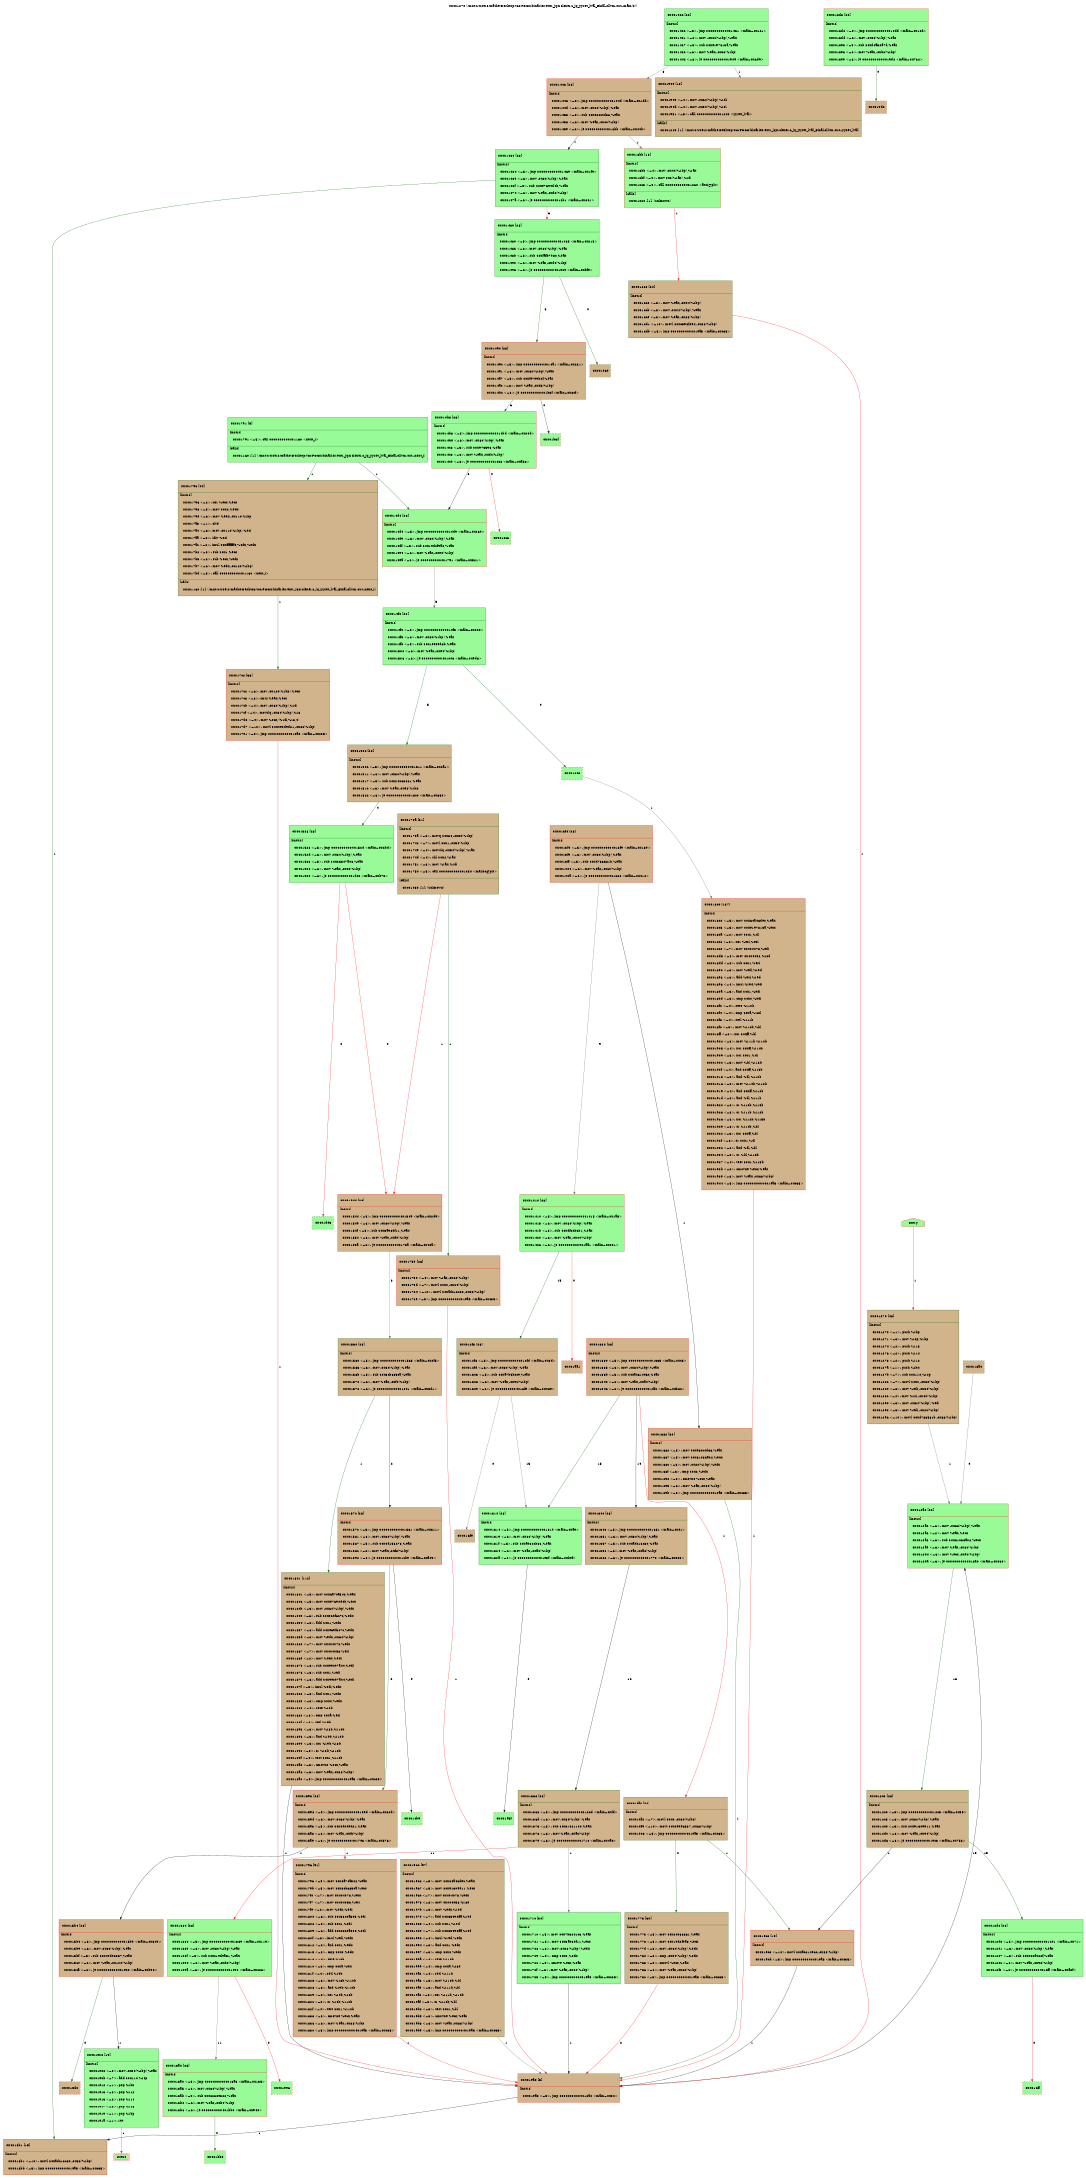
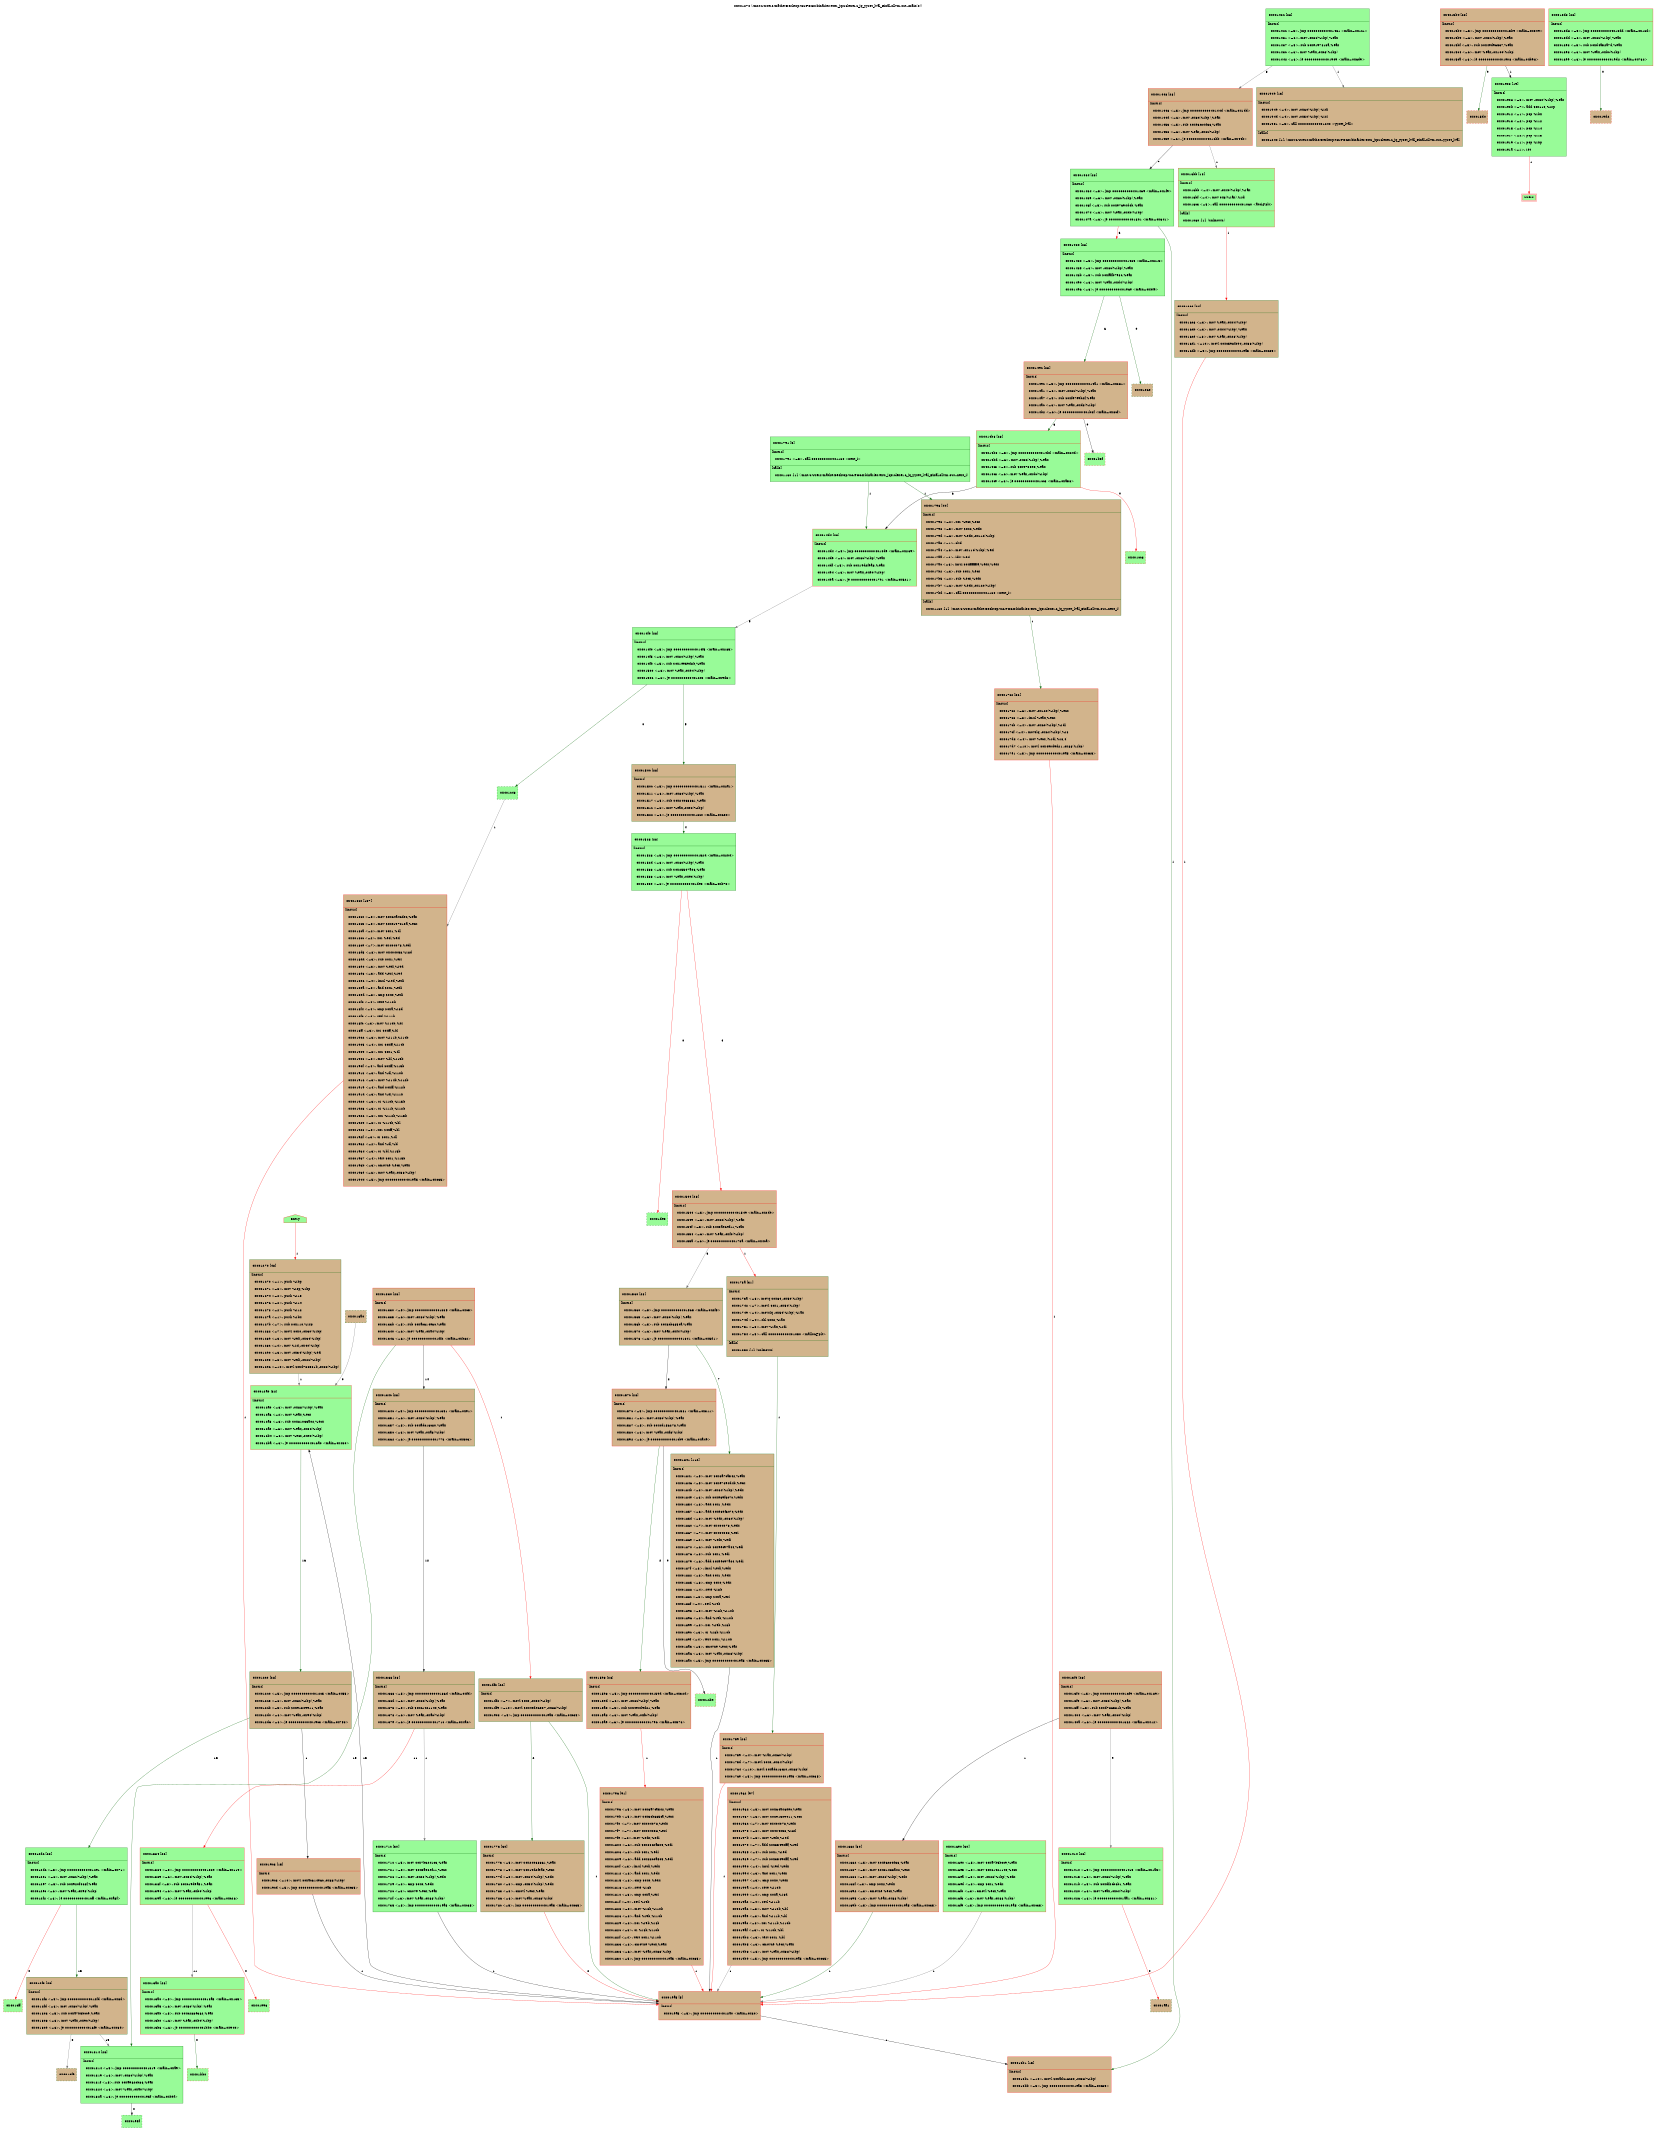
(417, 1043) -> (747, 1261)
(540, 1294) -> (77, 1940)
(572, 1367) -> (1161, 2006)
(361, 1464) -> (718, 1379)
(200, 1856) -> none
none -> (994, 1876)
(751, 1881) -> (588, 1875)
(452, 1948) -> (779, 1876)
